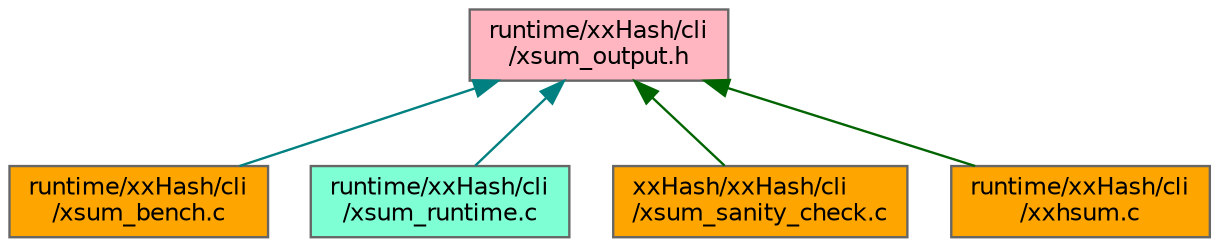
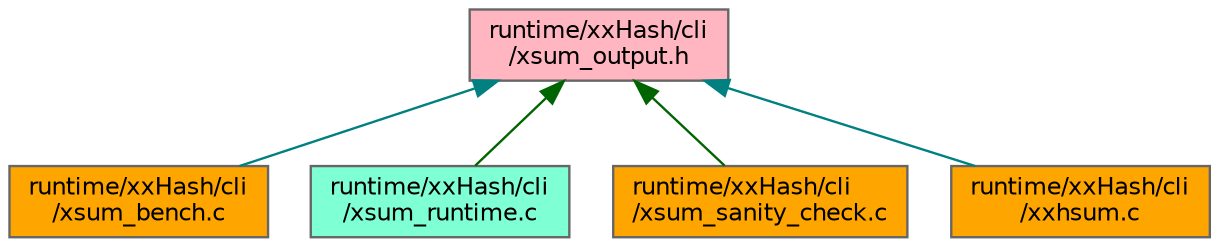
(852, 127) -> (852, 127)
(511, 132) -> (511, 132)
(760, 202) -> (760, 202)
